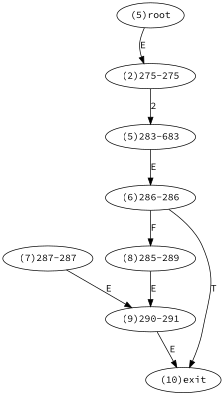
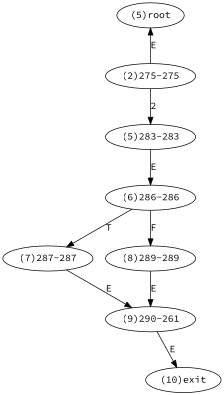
(140, 42) -> (151, 49)
(151, 137) -> (151, 137)
(151, 258) -> (151, 258)
(211, 279) -> (102, 226)
(151, 319) -> (151, 319)
